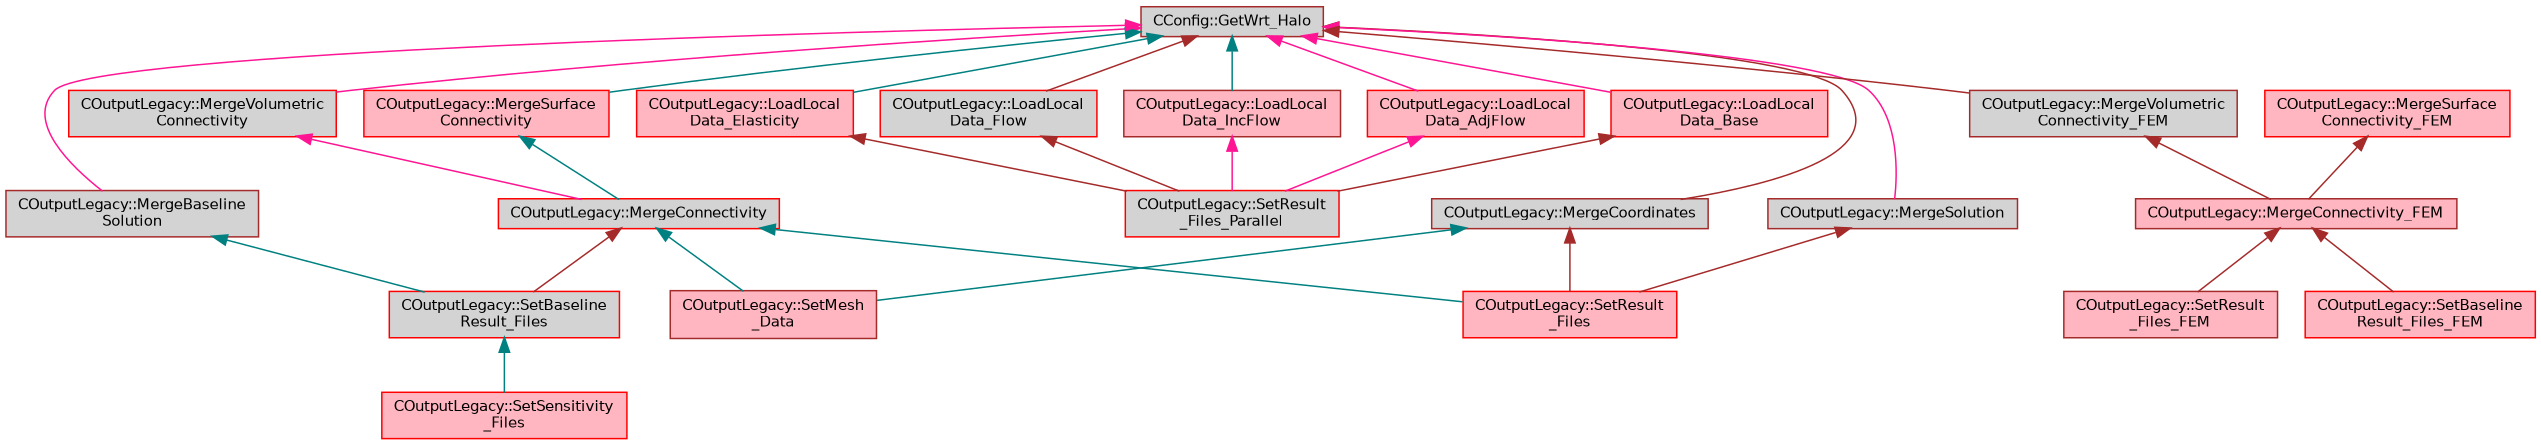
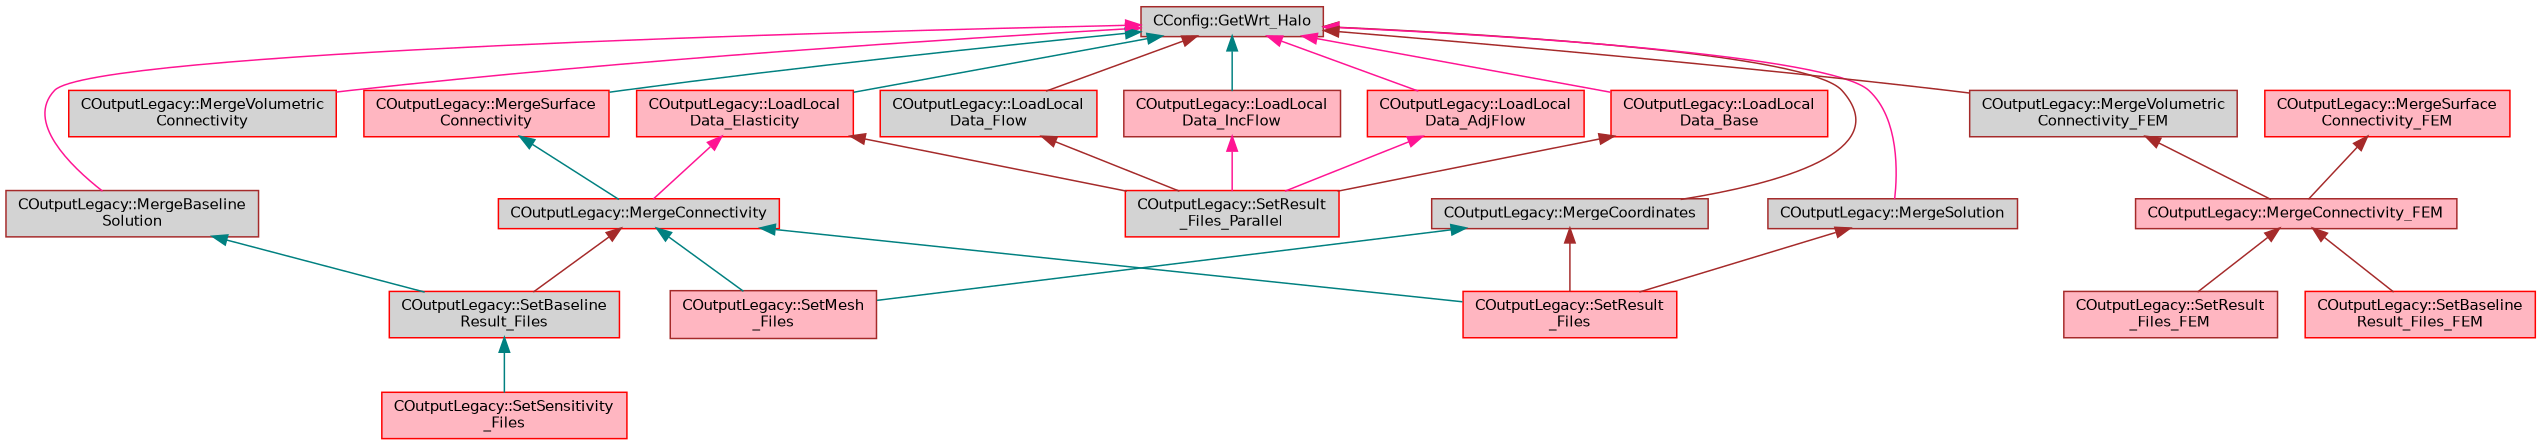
(447, 169) -> (682, 173)
(773, 315) -> (773, 315)
